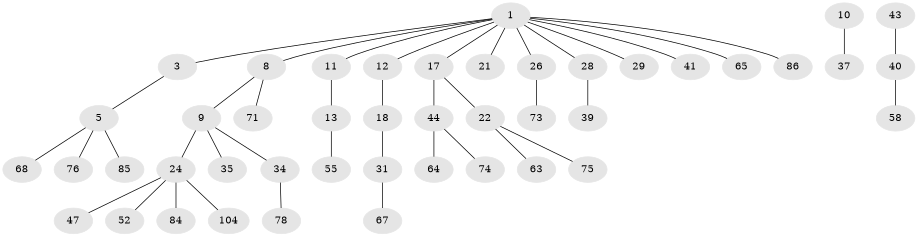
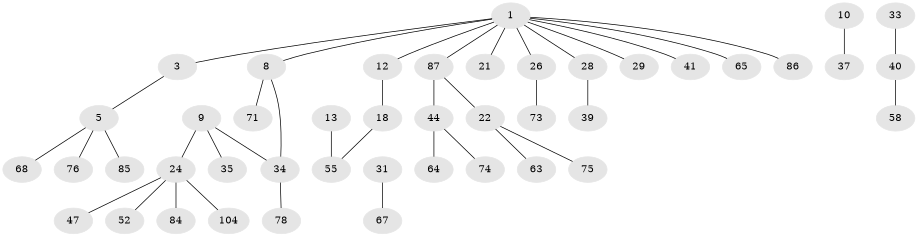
(896, 16) -> (896, 16)
(331, 67) -> none
(434, 67) -> (434, 67)
(234, 93) -> (280, 118)
(383, 144) -> (357, 144)
